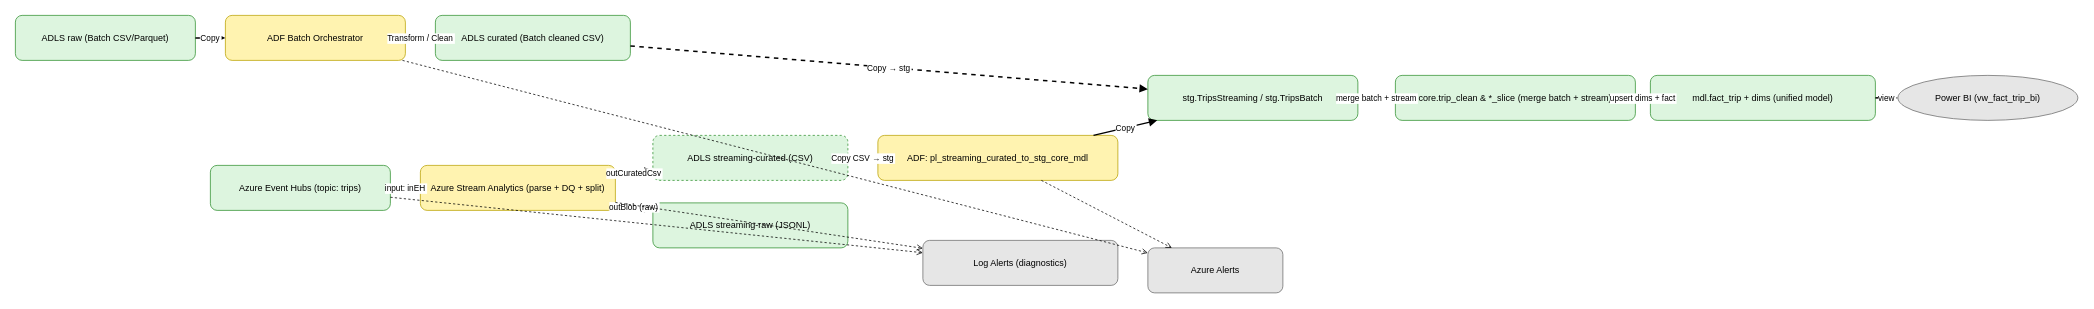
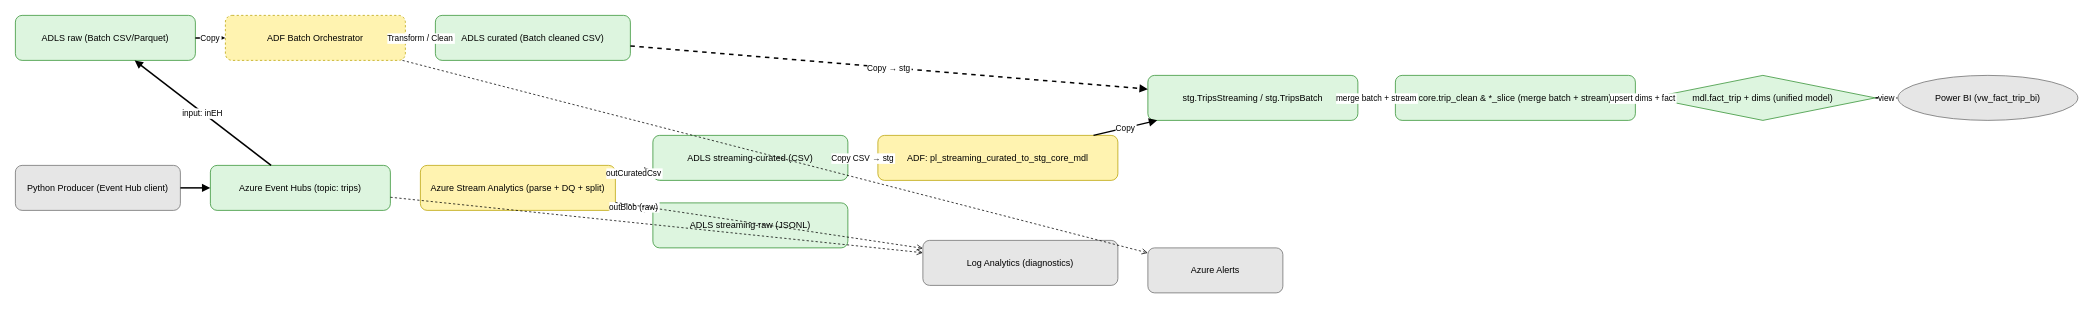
(315, 38) -> (315, 38)
(1763, 98) -> (1763, 98)
(1876, 98) -> (1876, 98)
(750, 158) -> (750, 158)
none -> (98, 188)
none -> (192, 188)
(402, 188) -> (206, 115)
(1106, 214) -> none
(1020, 263) -> (1020, 263)
